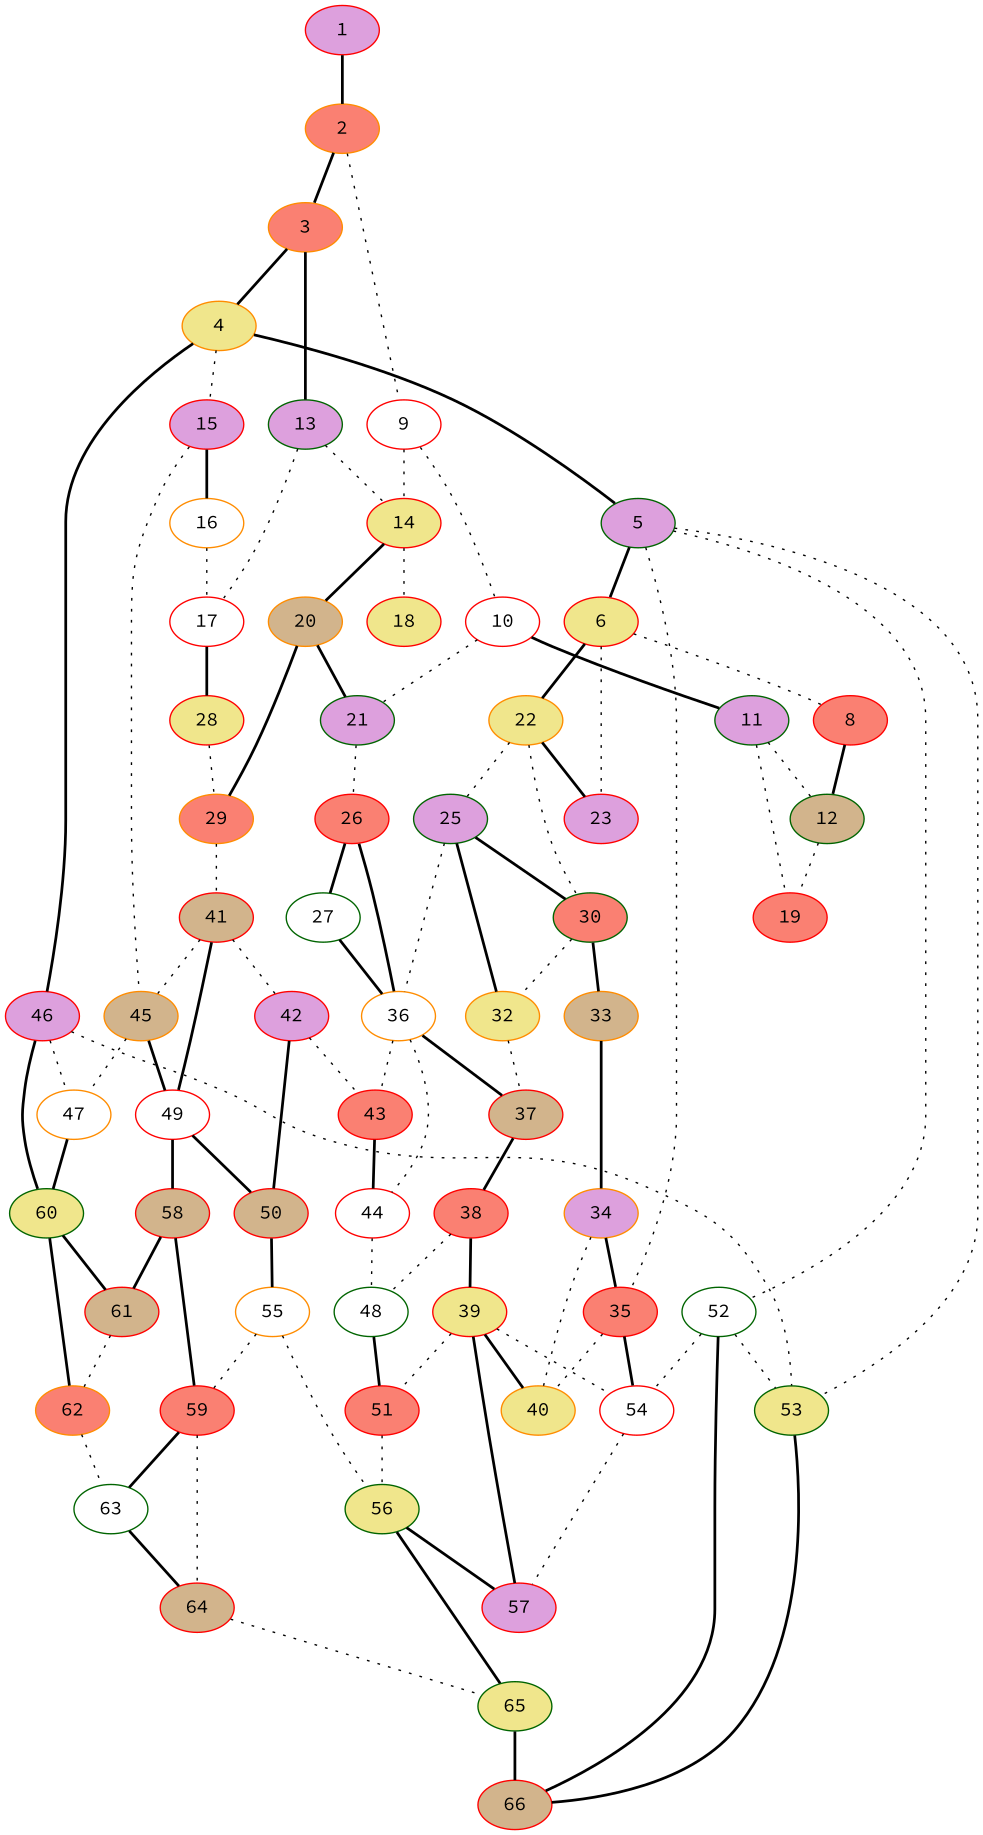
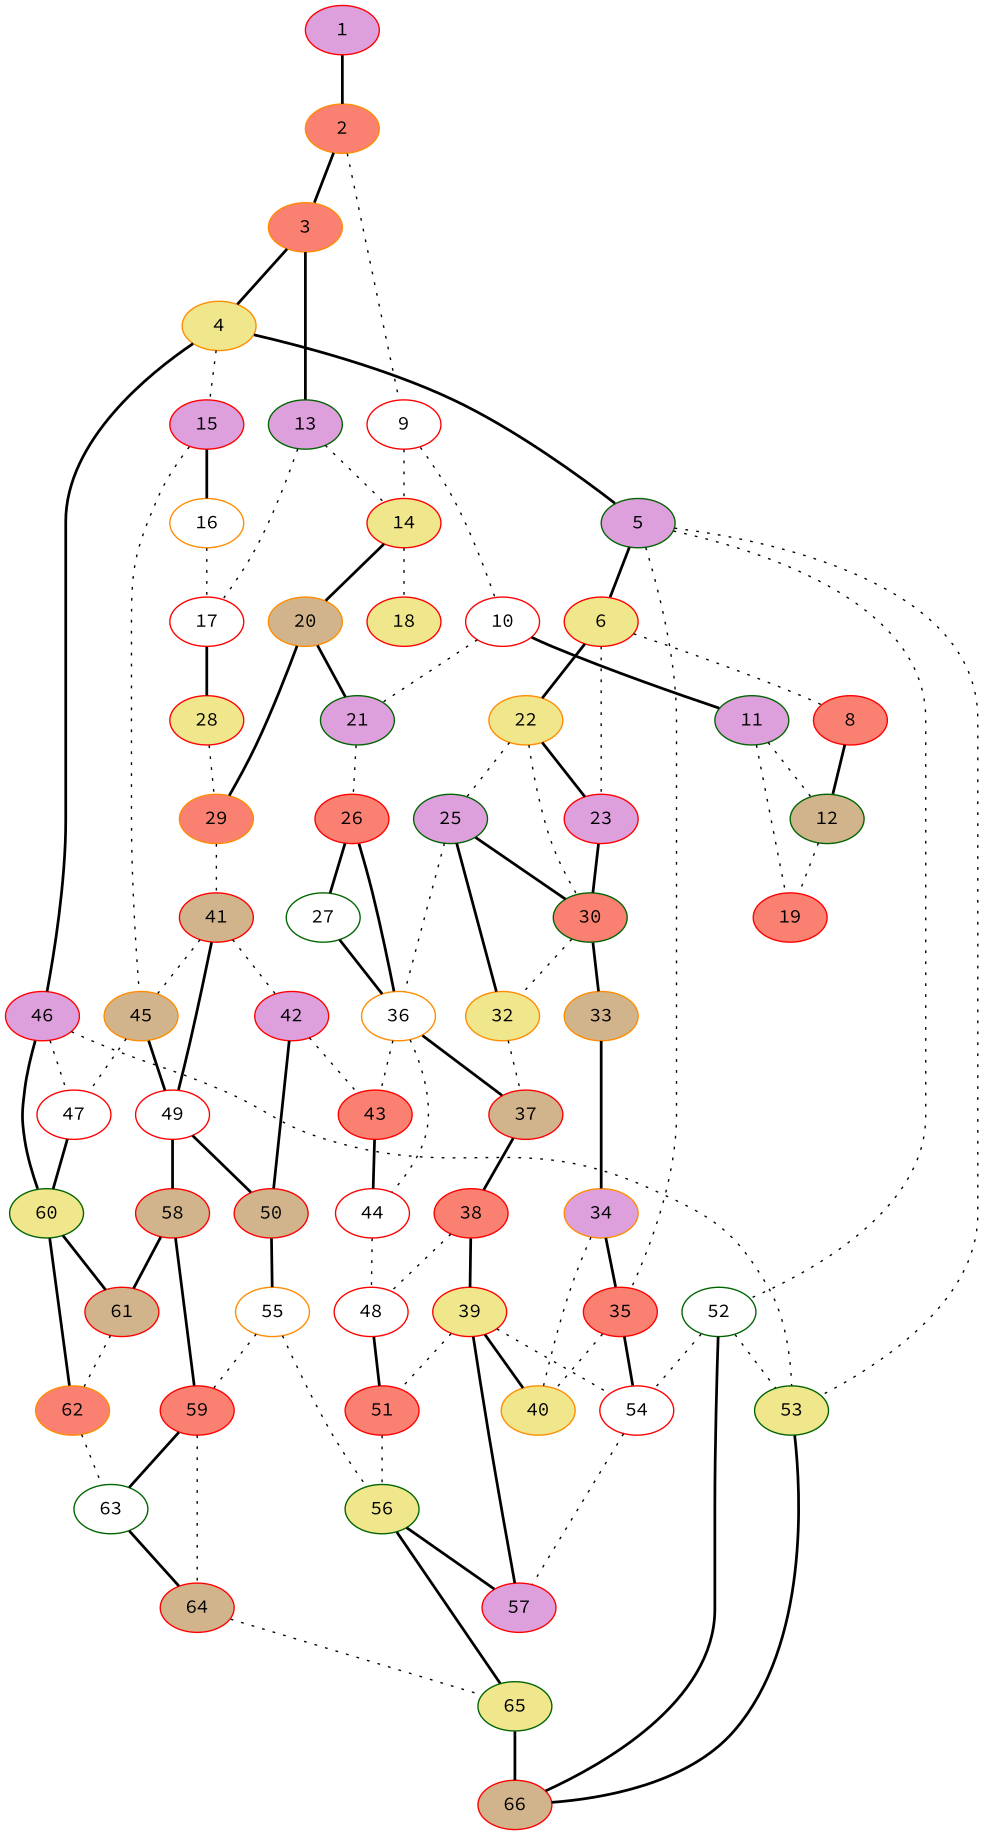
none -> (596, 868)
(74, 1115) -> (74, 1115)
(371, 1312) -> (371, 1312)
